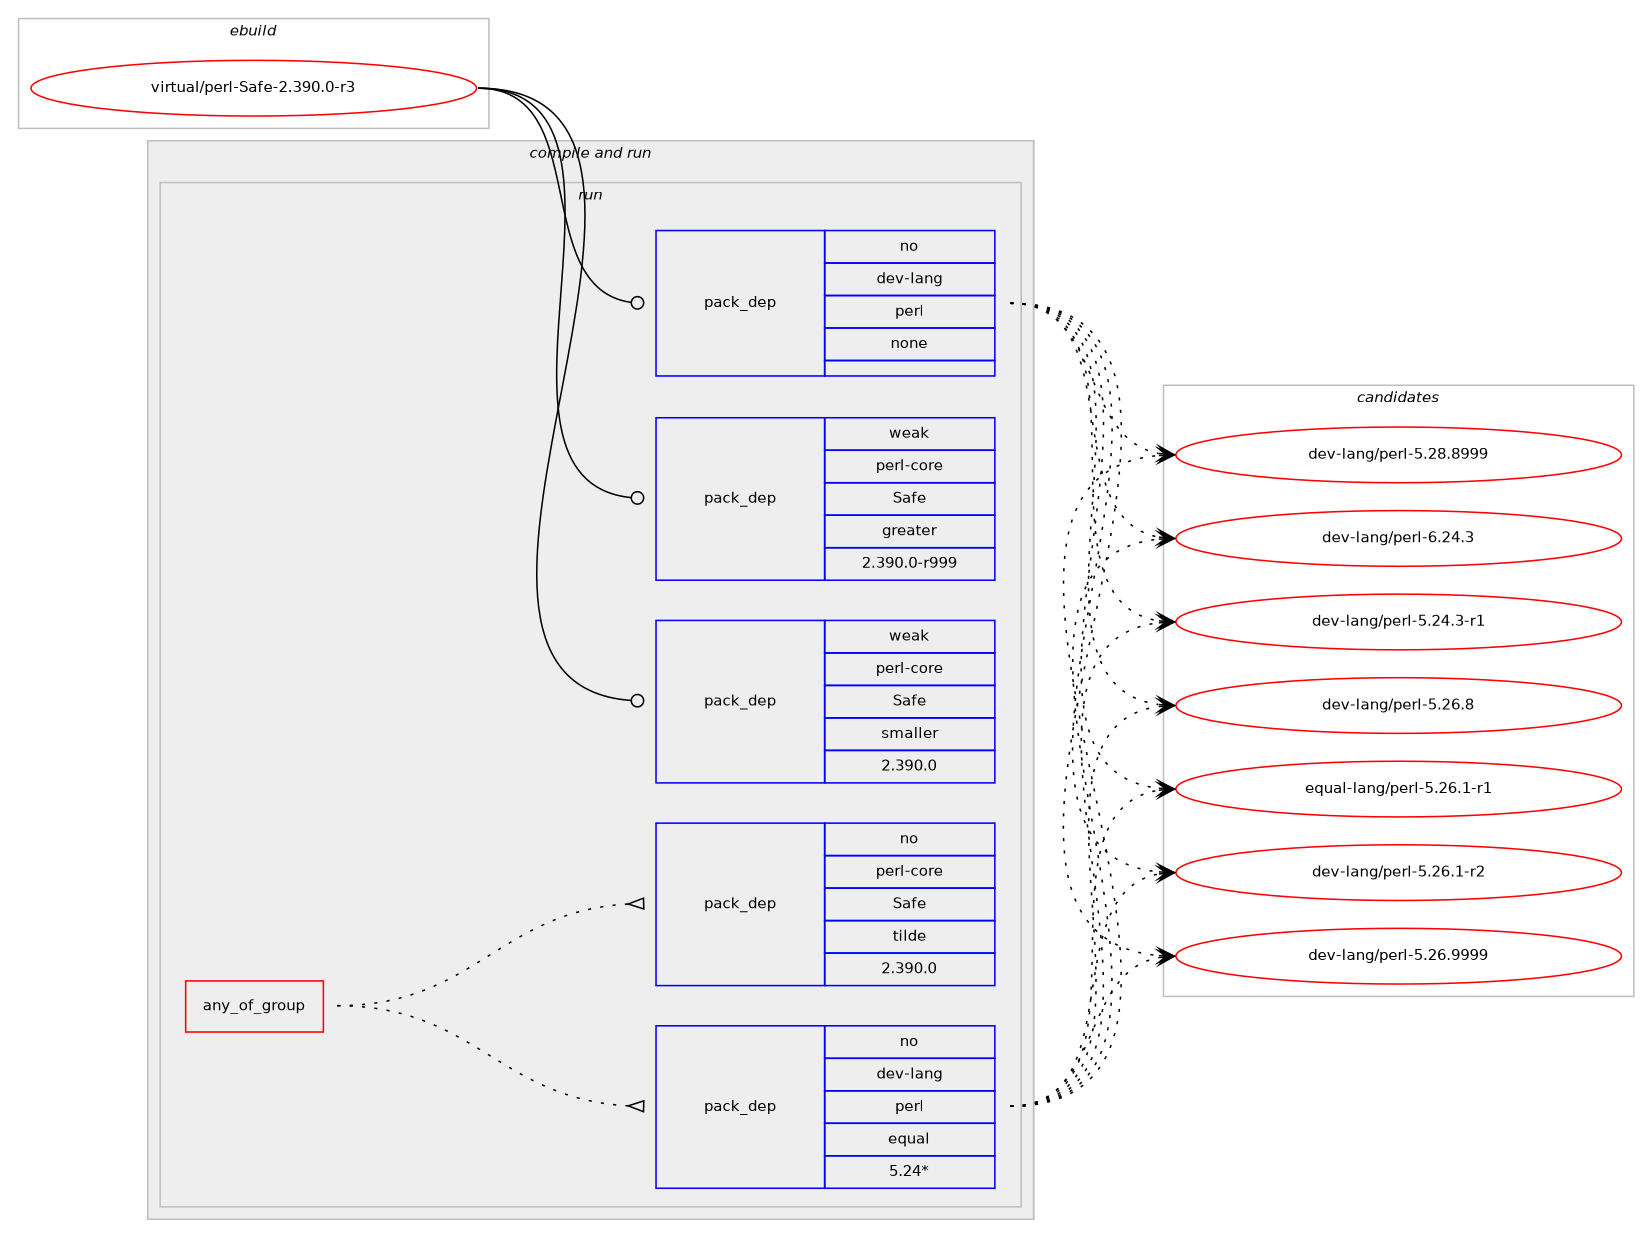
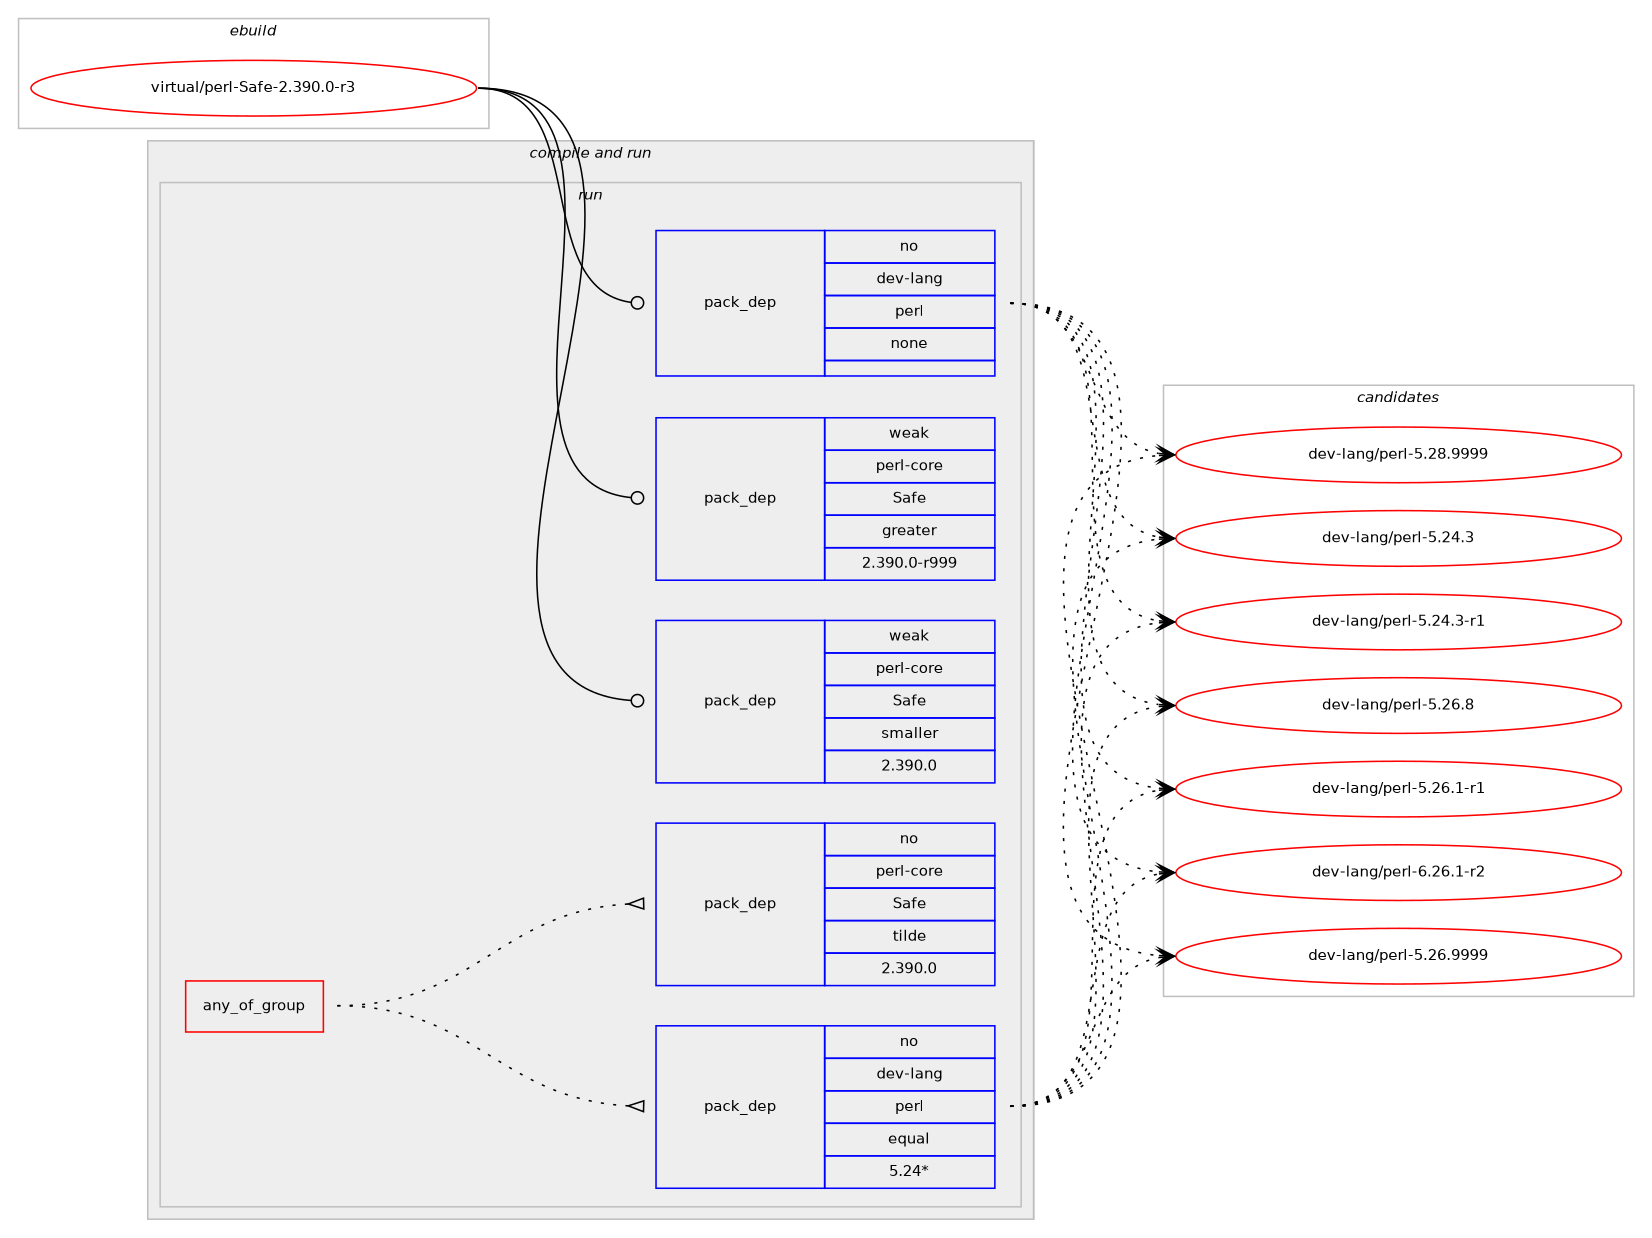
(1399, 455) -> (1399, 455)
(1399, 538) -> (1399, 538)
(1399, 789) -> (1399, 789)
(1399, 873) -> (1399, 873)
